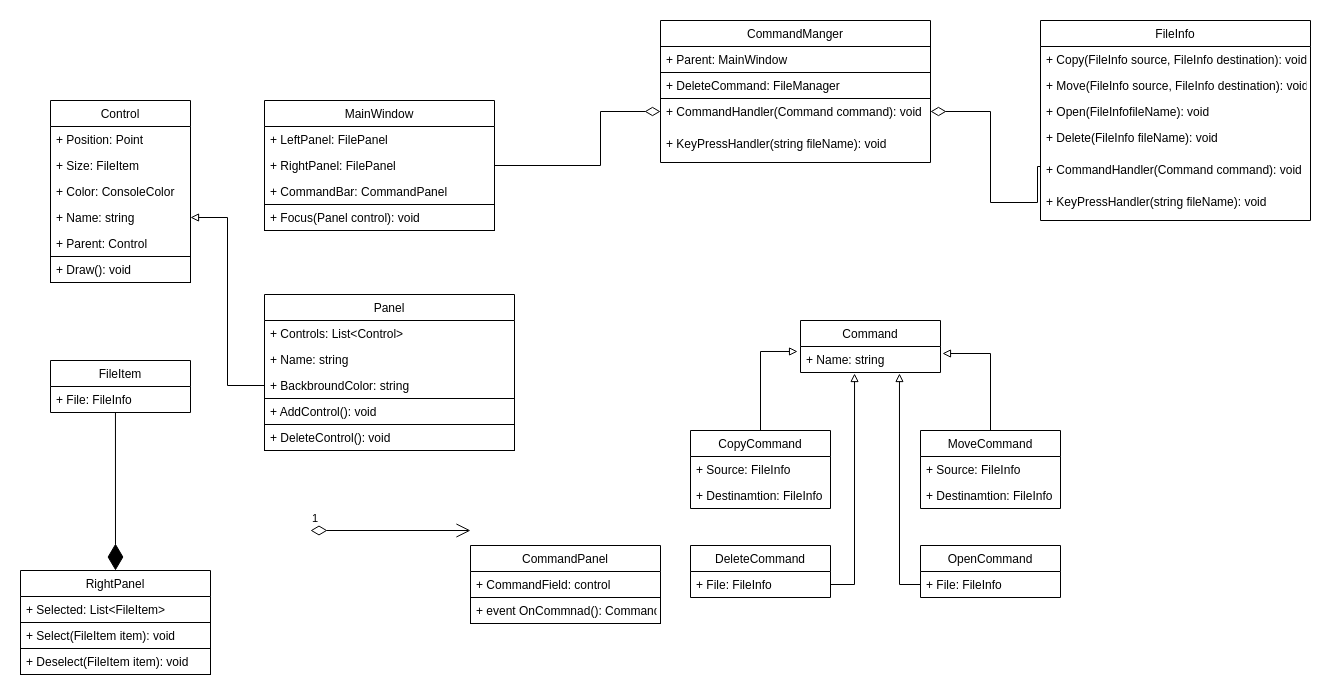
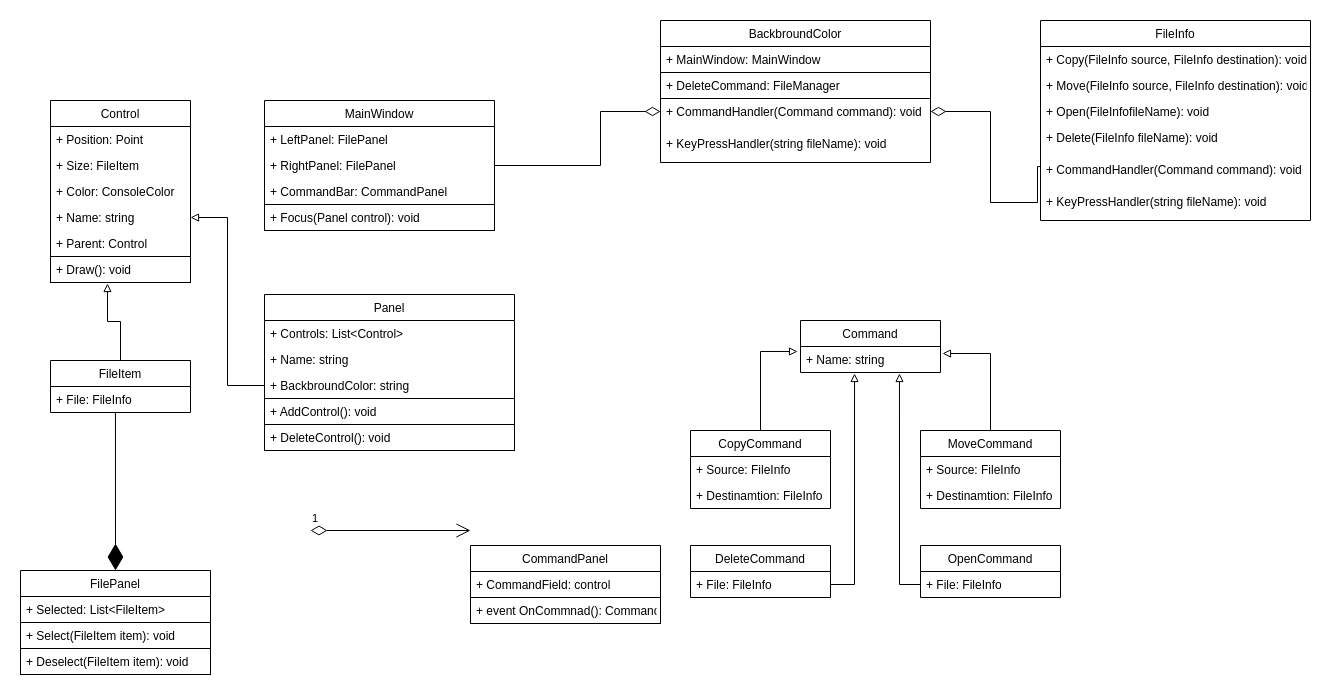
(795, 34) -> (795, 34)
(725, 60) -> (736, 60)
none -> (119, 322)
(115, 584) -> (115, 584)
